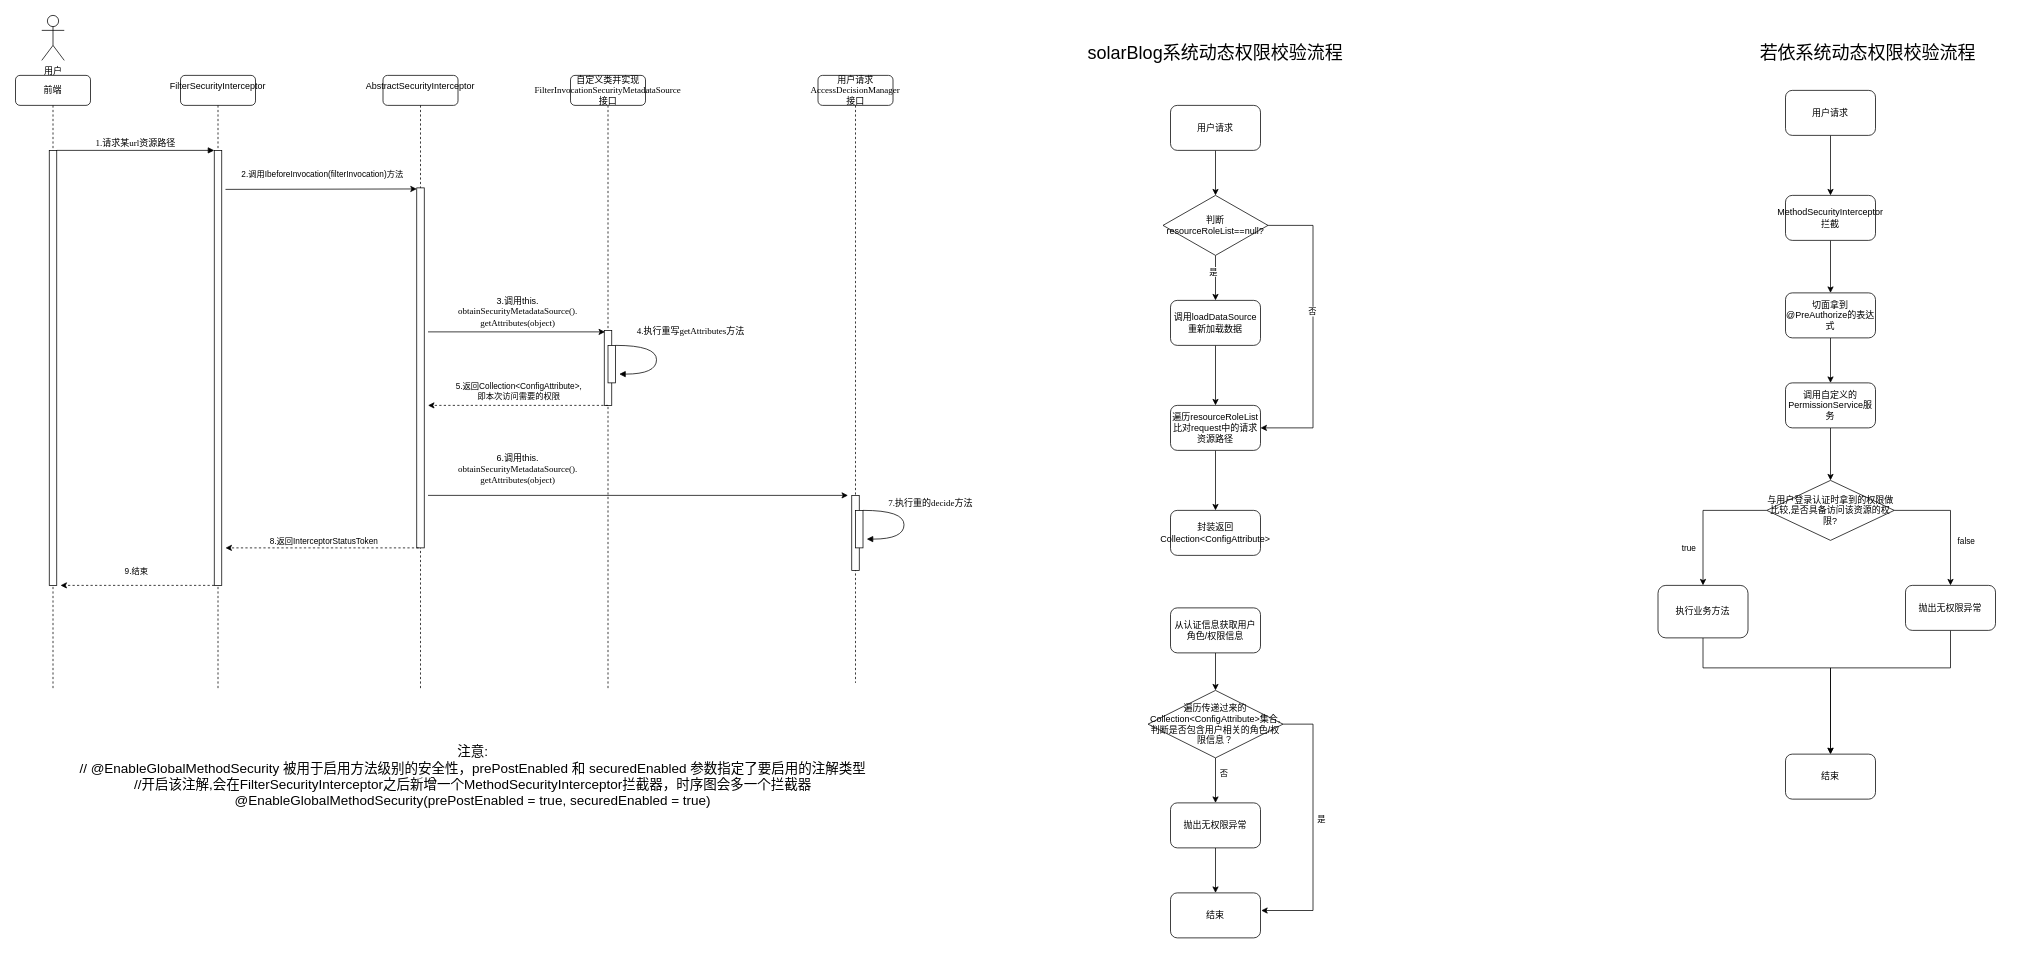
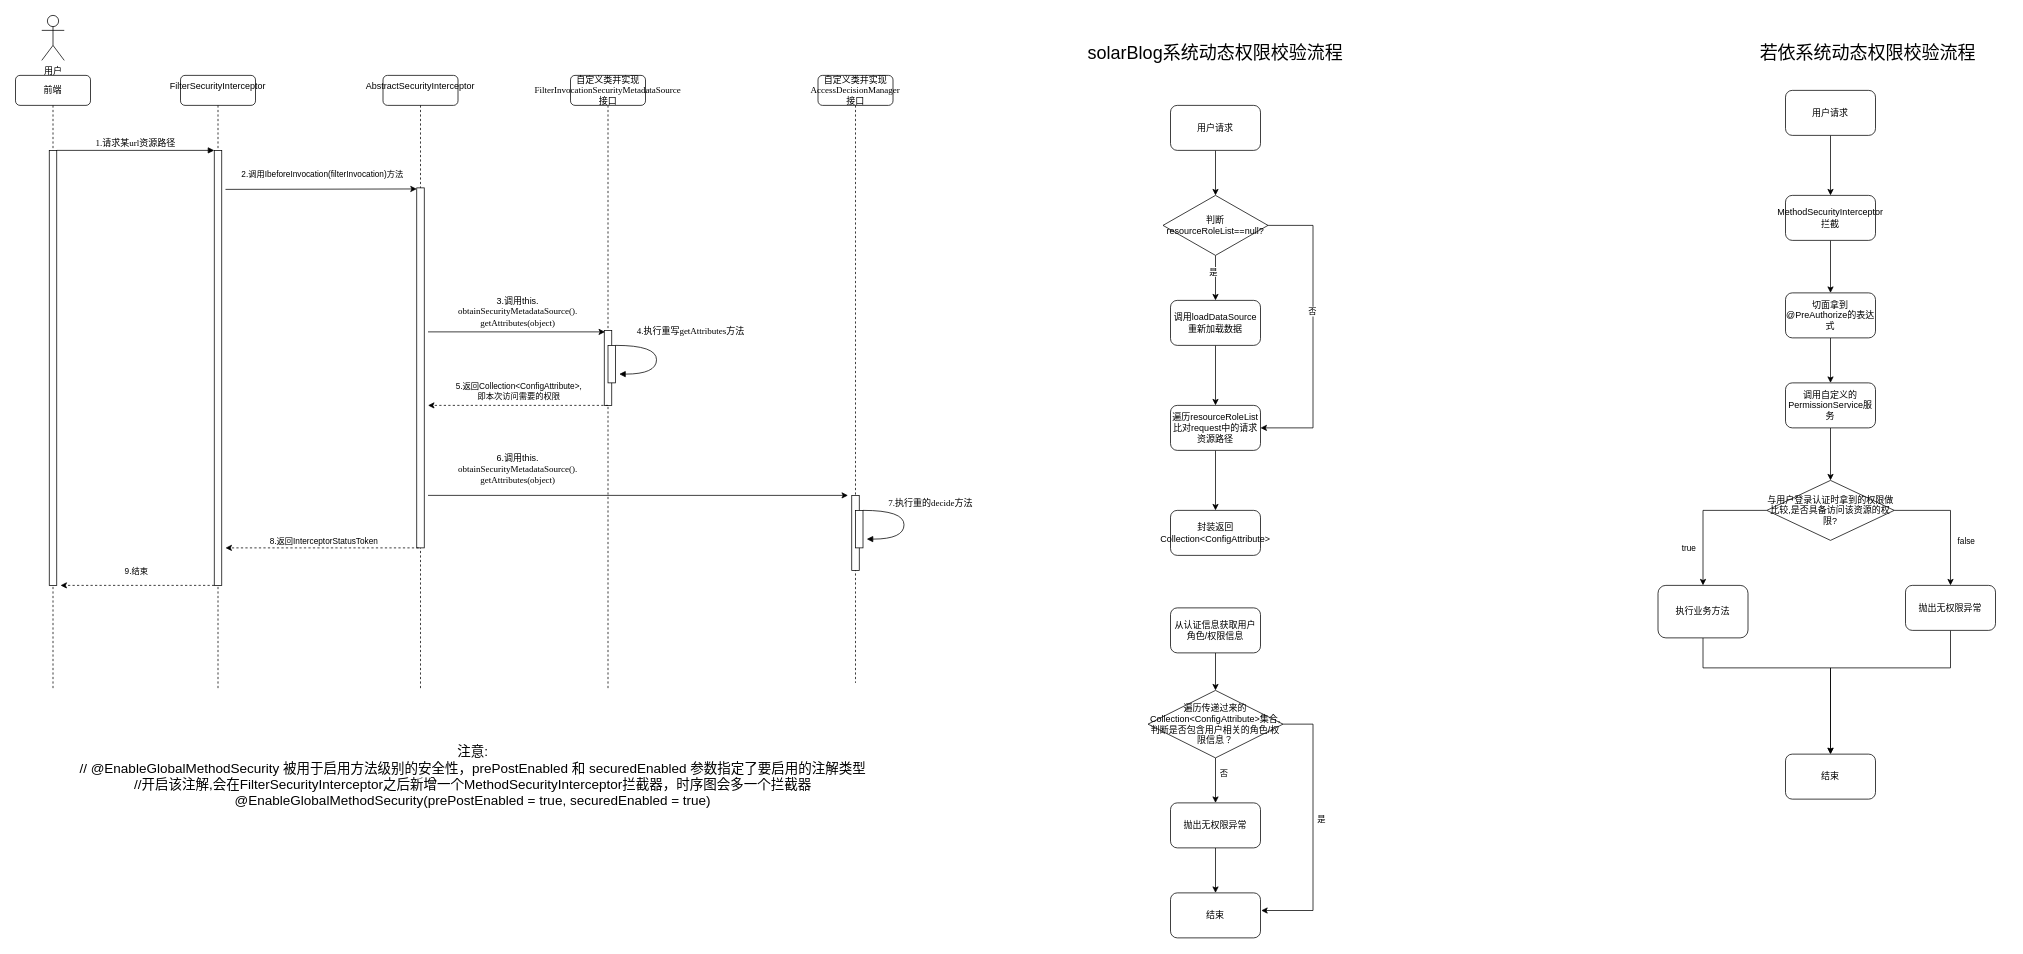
(855, 90) -> (855, 90)
